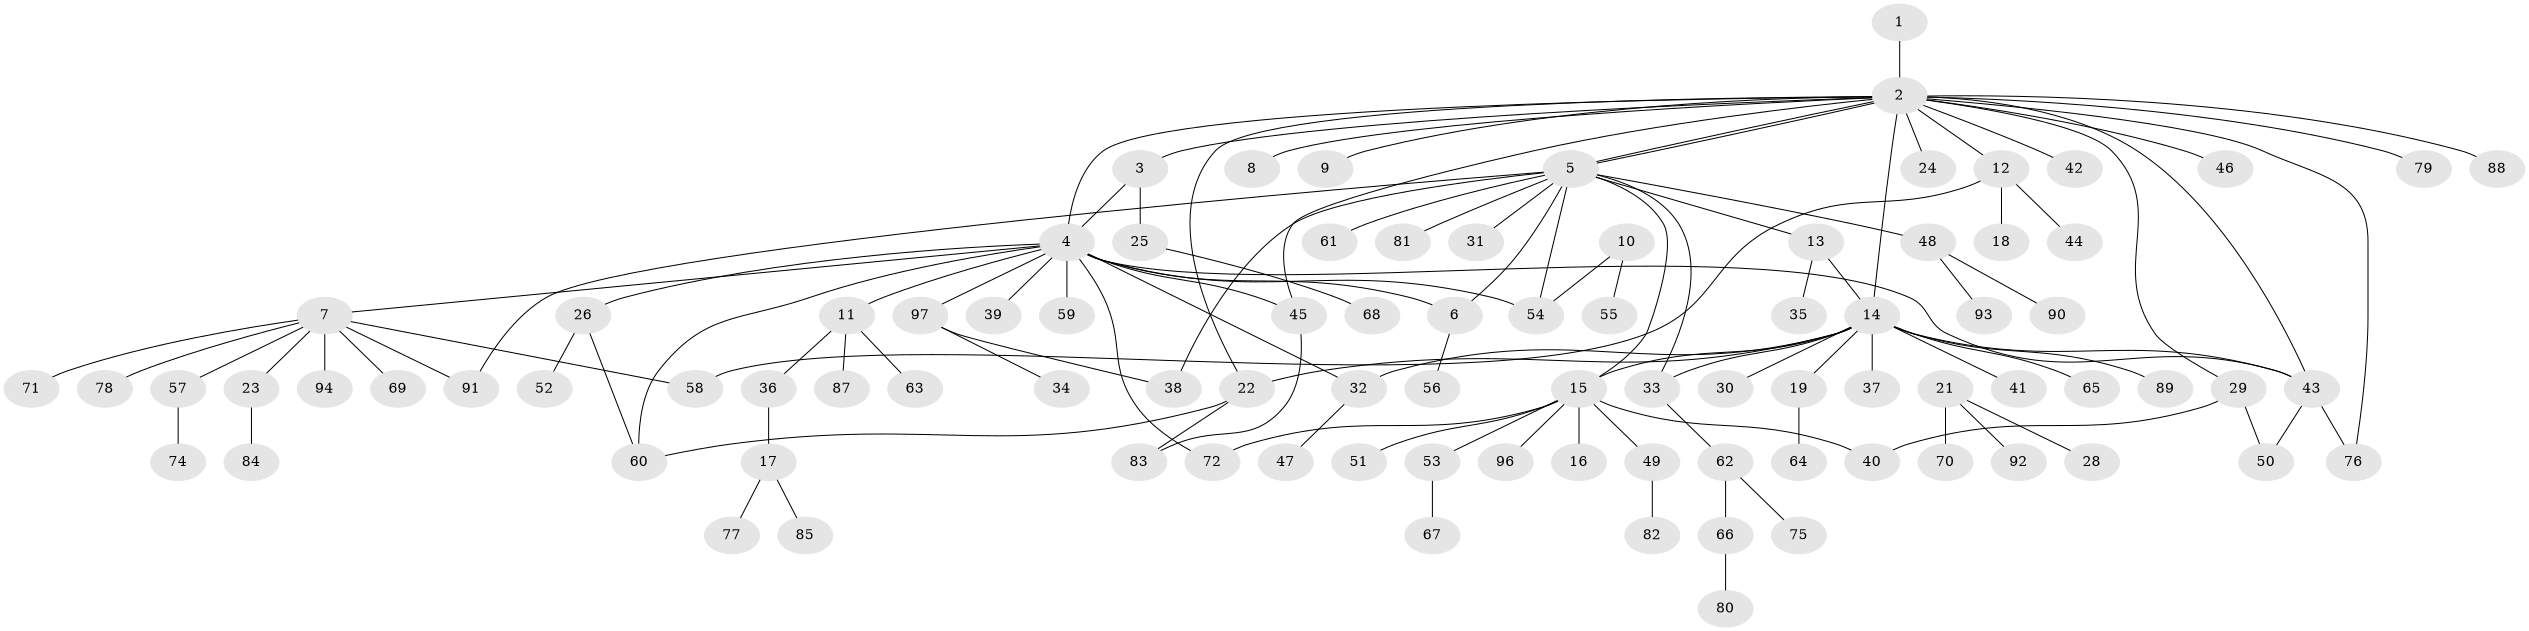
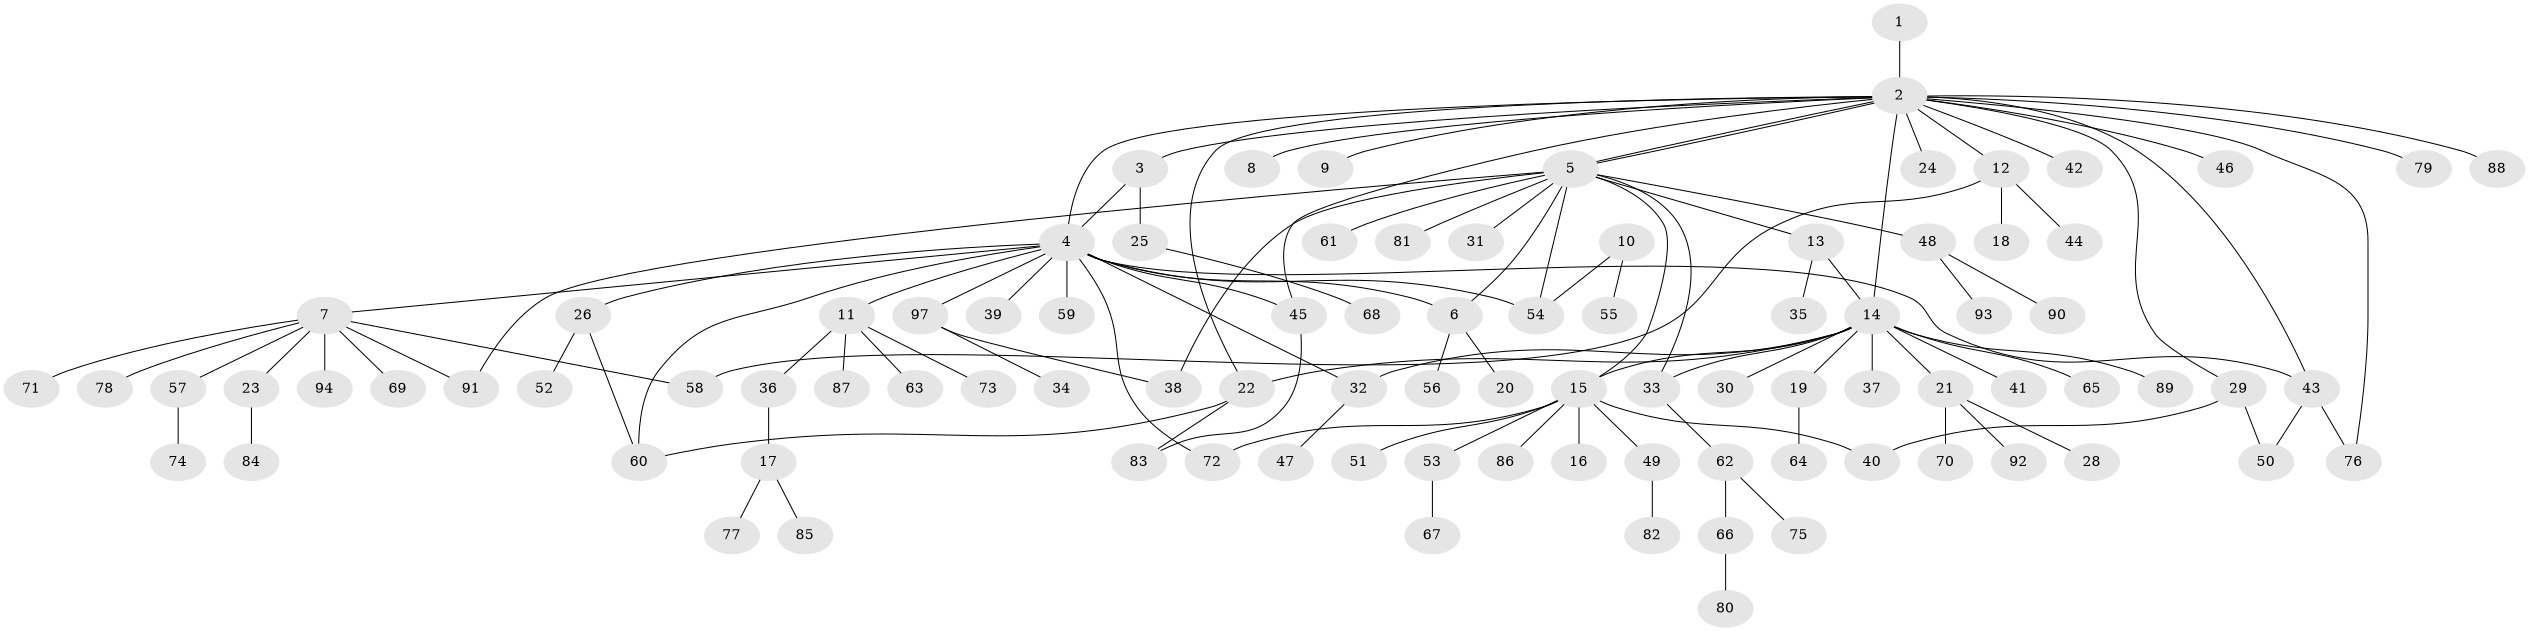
(2093, 351) -> (1909, 352)
none -> (989, 389)
none -> (1506, 389)
(1506, 462) -> (1506, 462)
